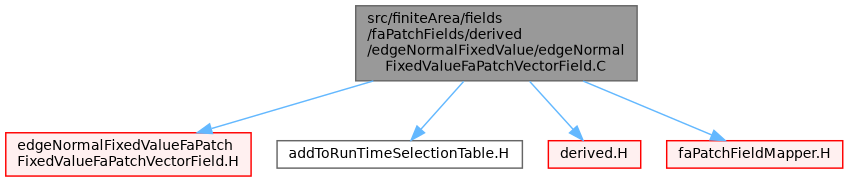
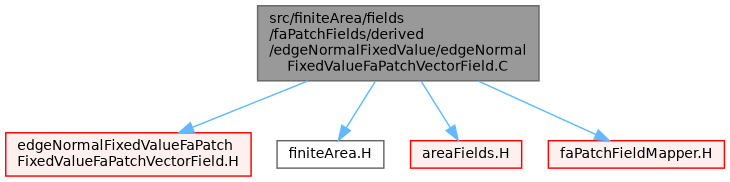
(400, 154) -> (330, 154)
(595, 154) -> (466, 154)
